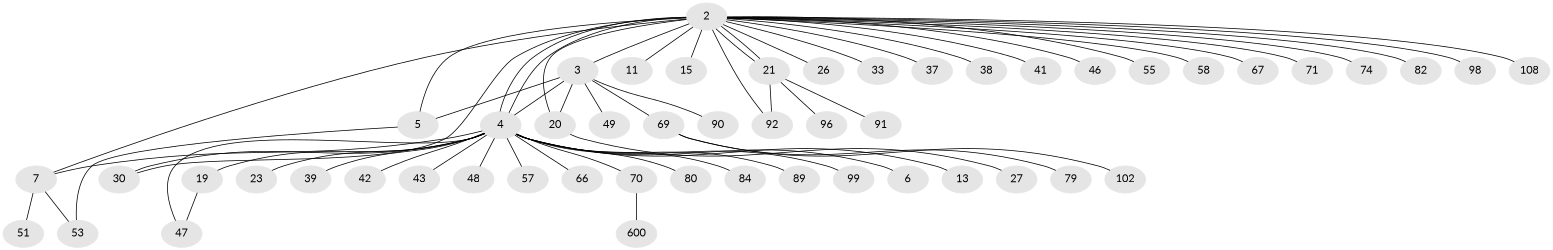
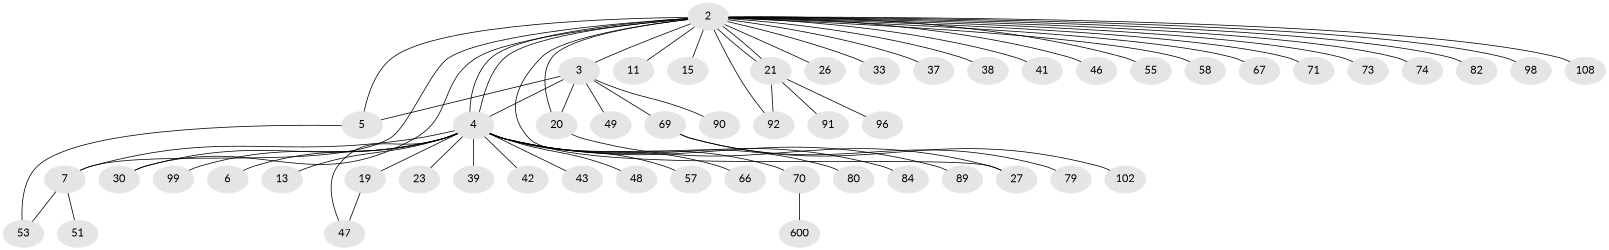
none -> (1368, 71)
none -> (660, 160)
